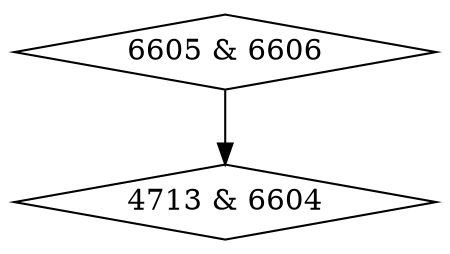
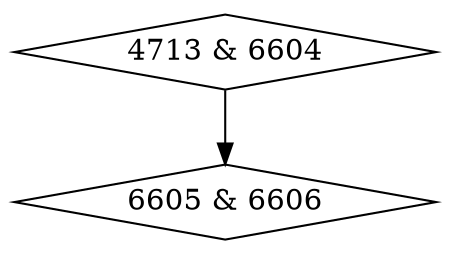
(225, 117) -> (225, 117)
